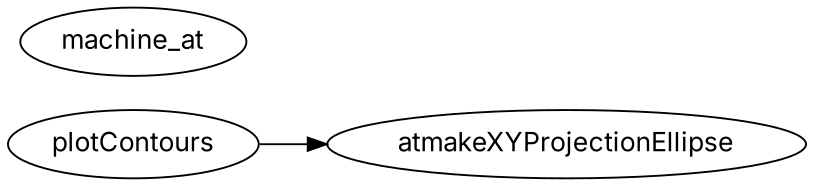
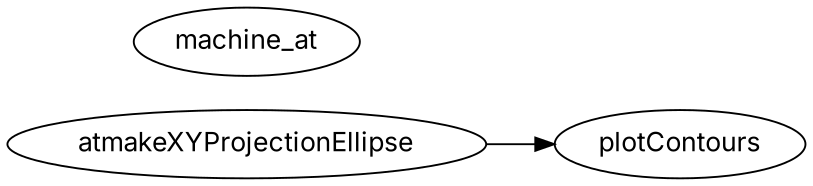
(283, 144) -> (511, 144)
